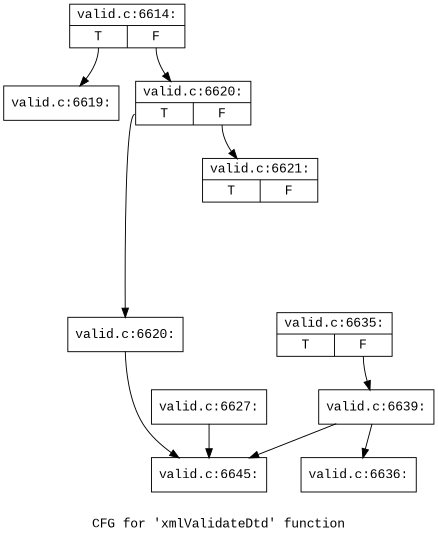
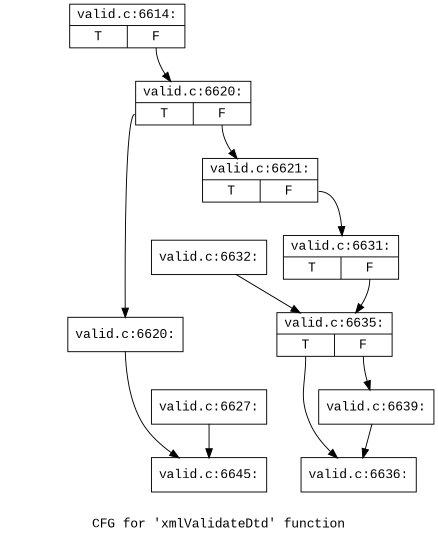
(61, 103) -> none
none -> (209, 257)
none -> (341, 257)
none -> (305, 408)
(297, 439) -> none
